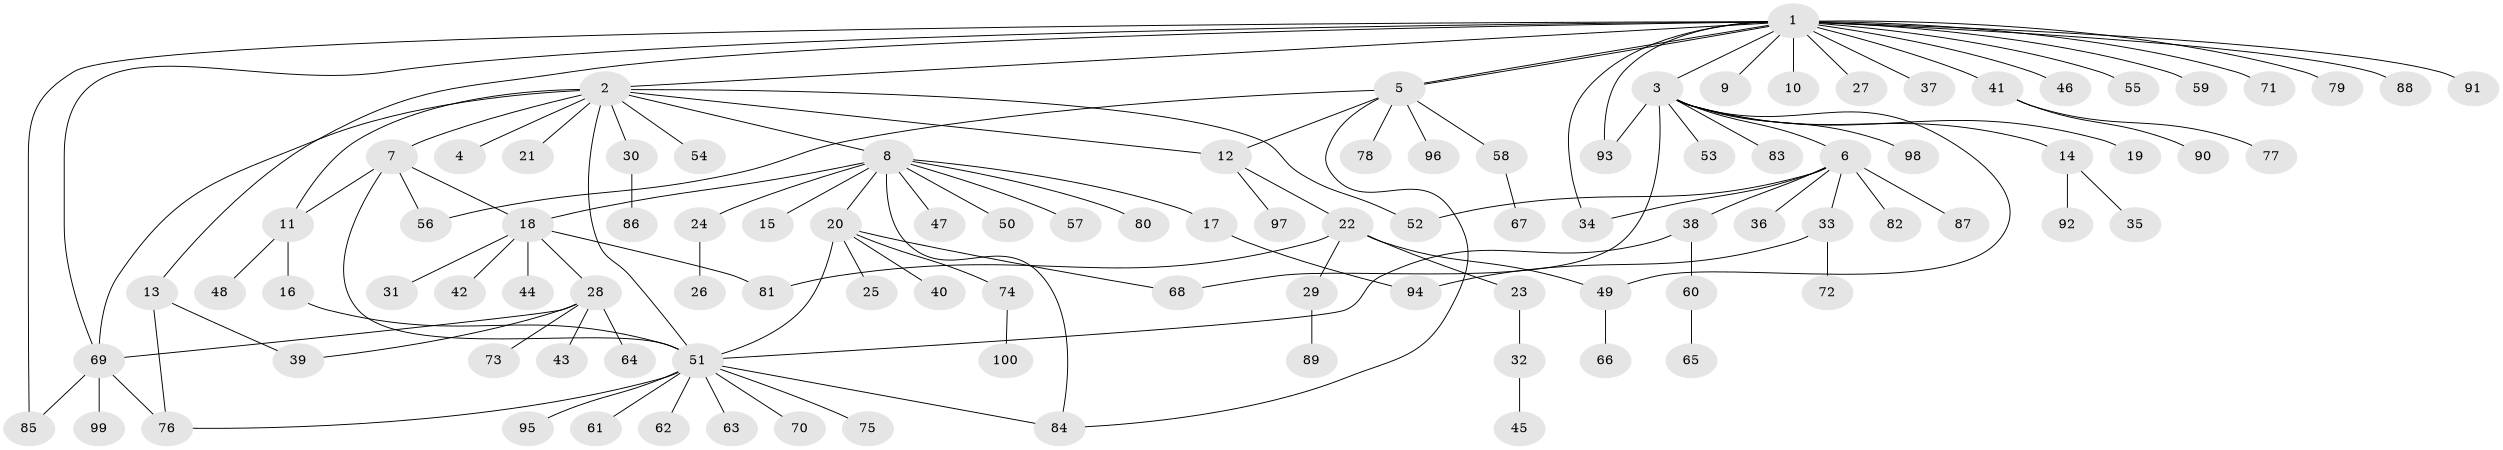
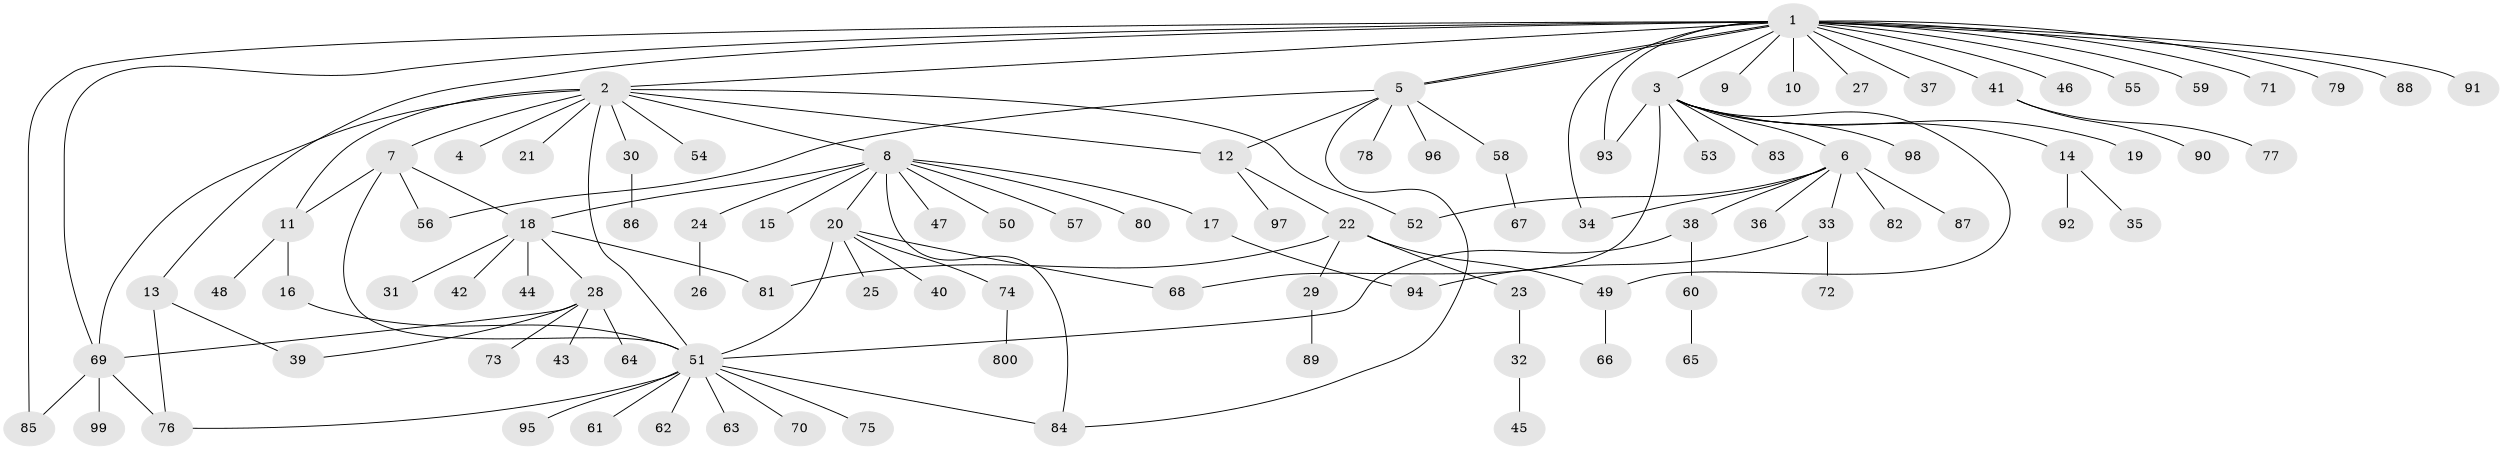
(1006, 361) -> (1006, 361)
